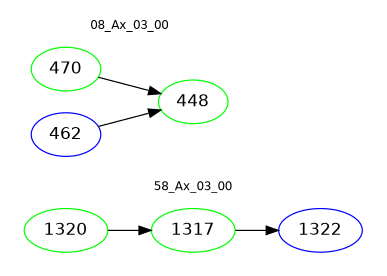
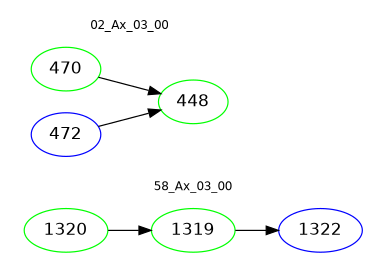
(130, 26) -> (130, 26)
(66, 135) -> (66, 135)
(193, 230) -> (193, 230)
